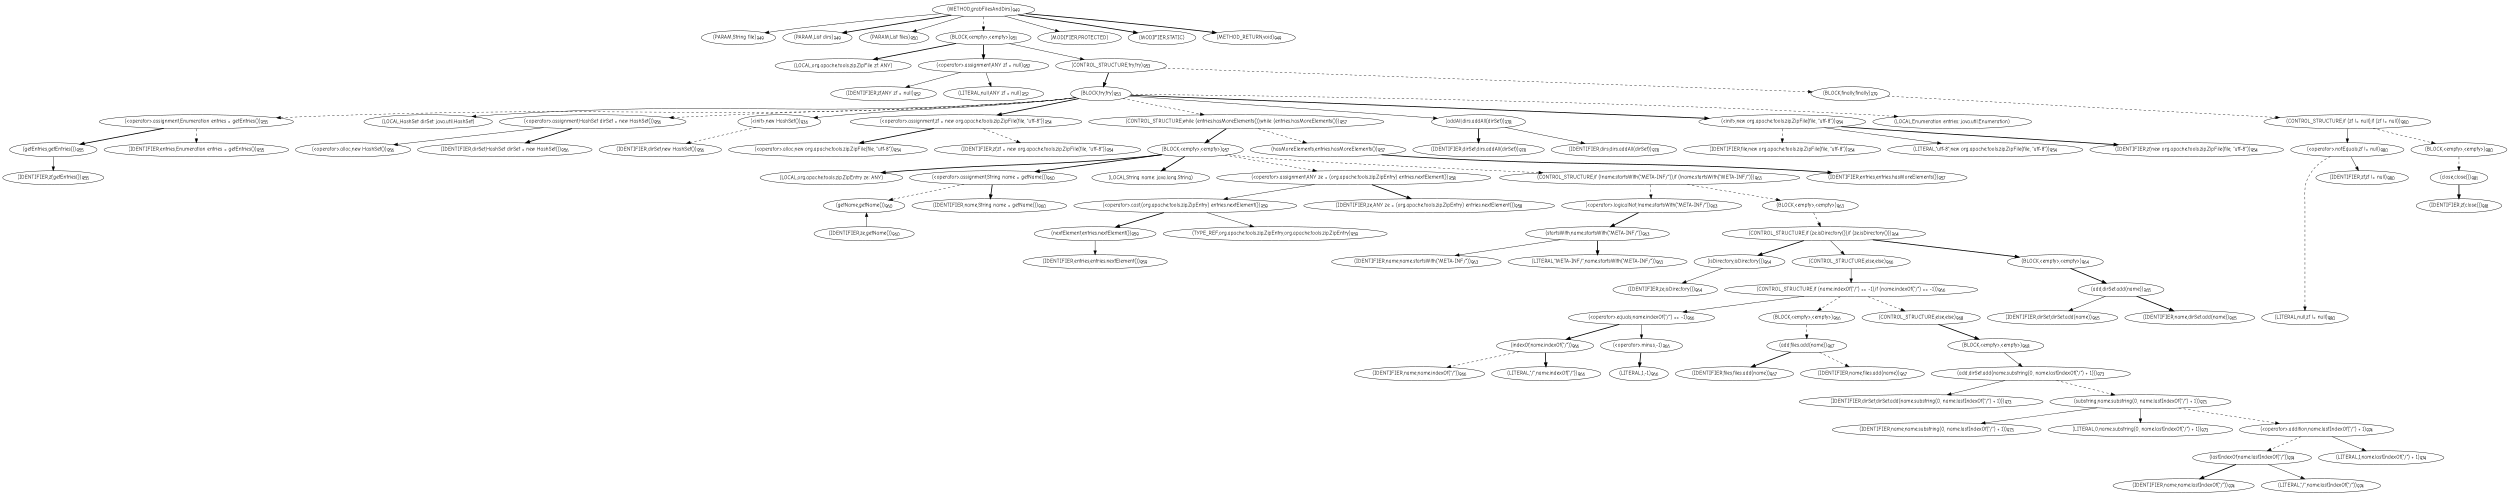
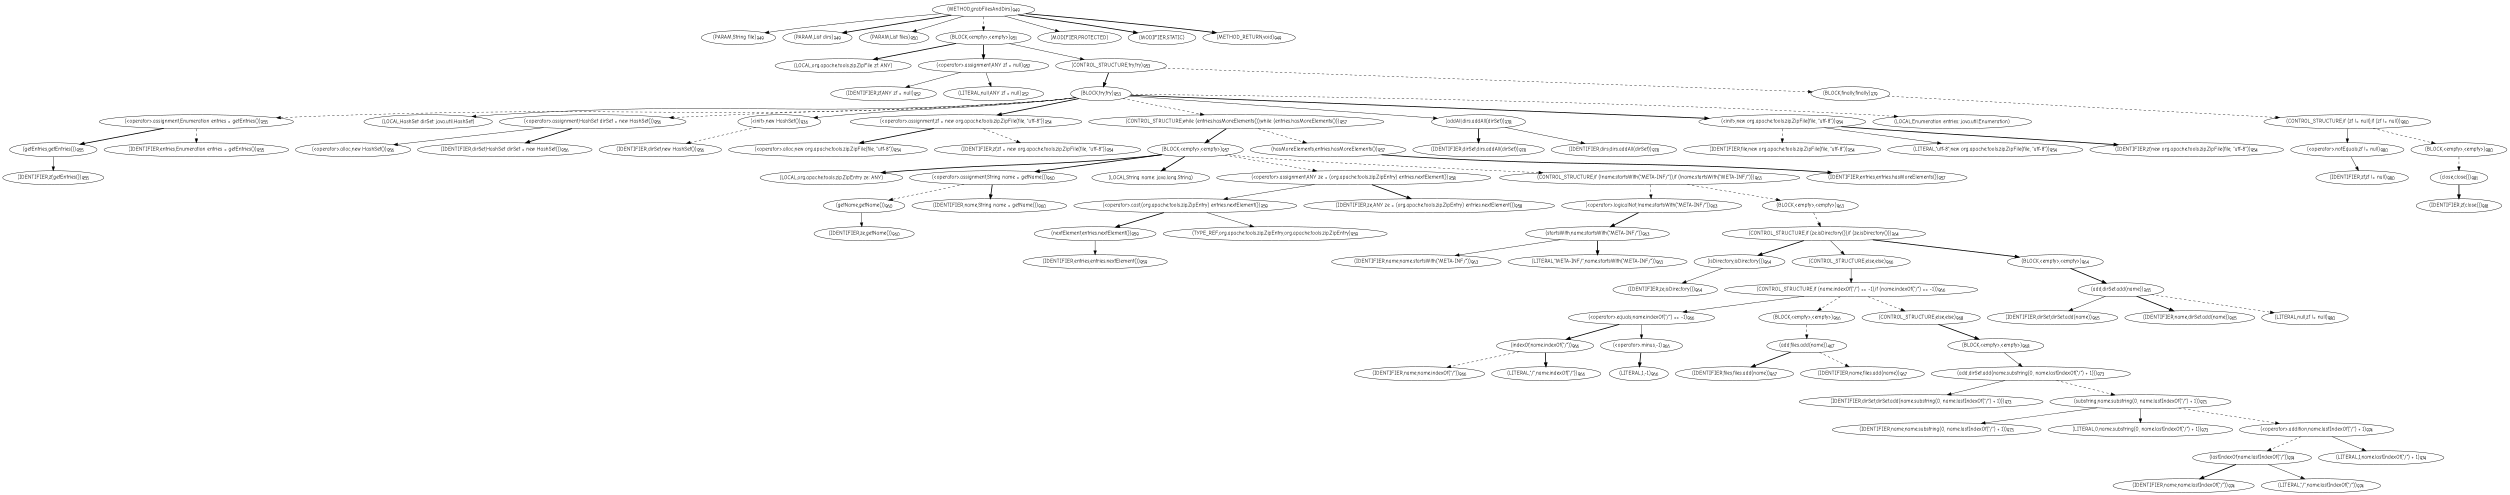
(867, 222) -> (862, 218)
(2305, 226) -> (2211, 303)
(1831, 345) -> (1831, 345)
